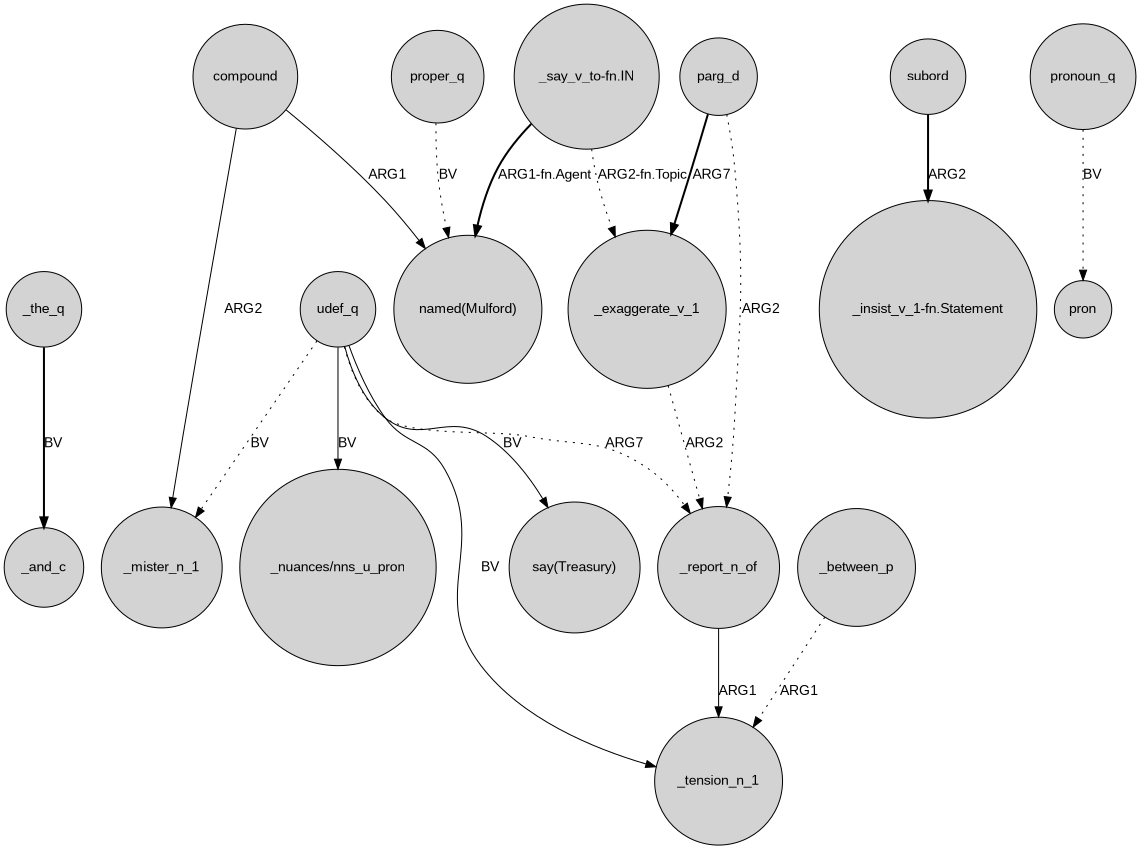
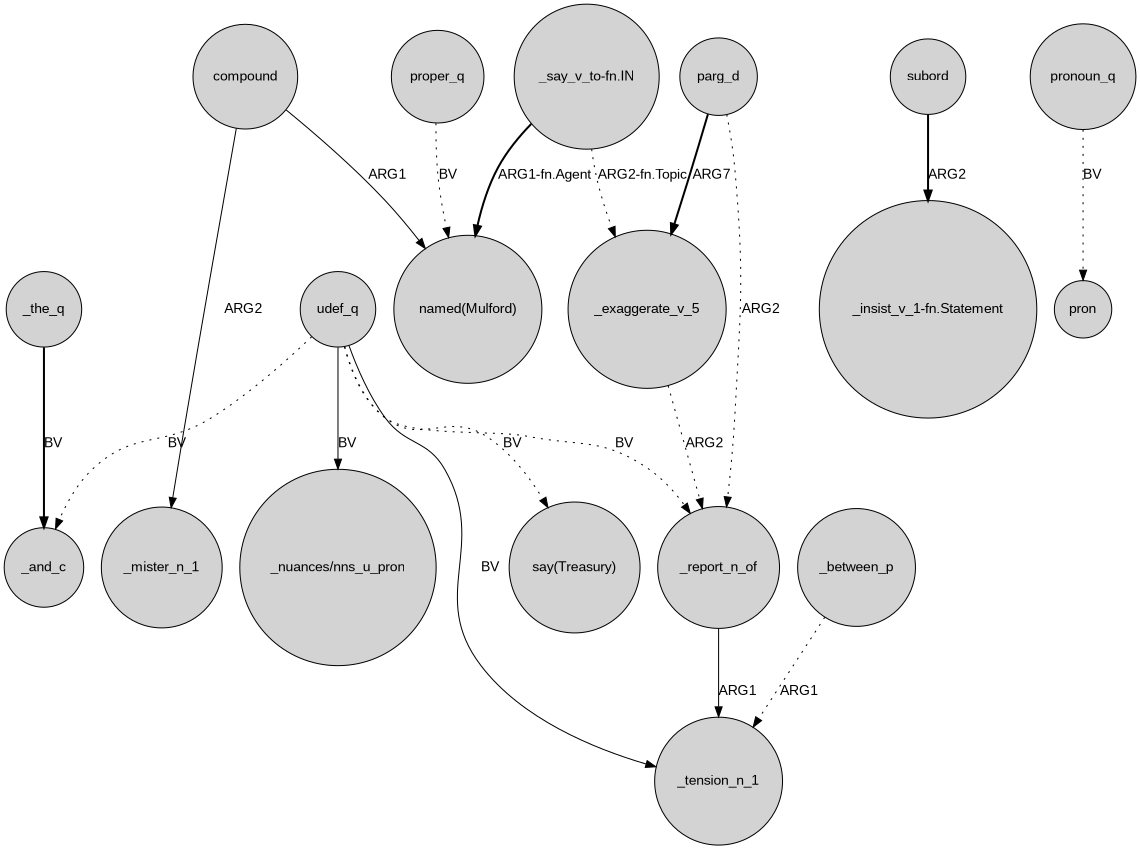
(647, 309) -> (647, 309)
(259, 425) -> (191, 428)
(494, 442) -> (494, 442)
(624, 444) -> (624, 444)
